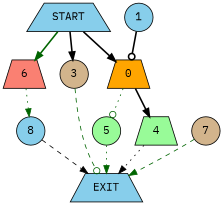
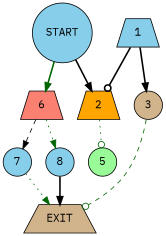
(69, 17) -> (62, 33)
(139, 17) -> (138, 33)
(71, 42) -> (143, 65)
(129, 74) -> (99, 105)
none -> (31, 131)
(156, 131) -> none
(206, 131) -> (17, 162)
(62, 154) -> (60, 187)
(106, 155) -> none
(165, 156) -> (35, 186)
(106, 188) -> (60, 219)
